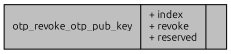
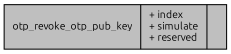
(169, 26) -> (174, 26)
